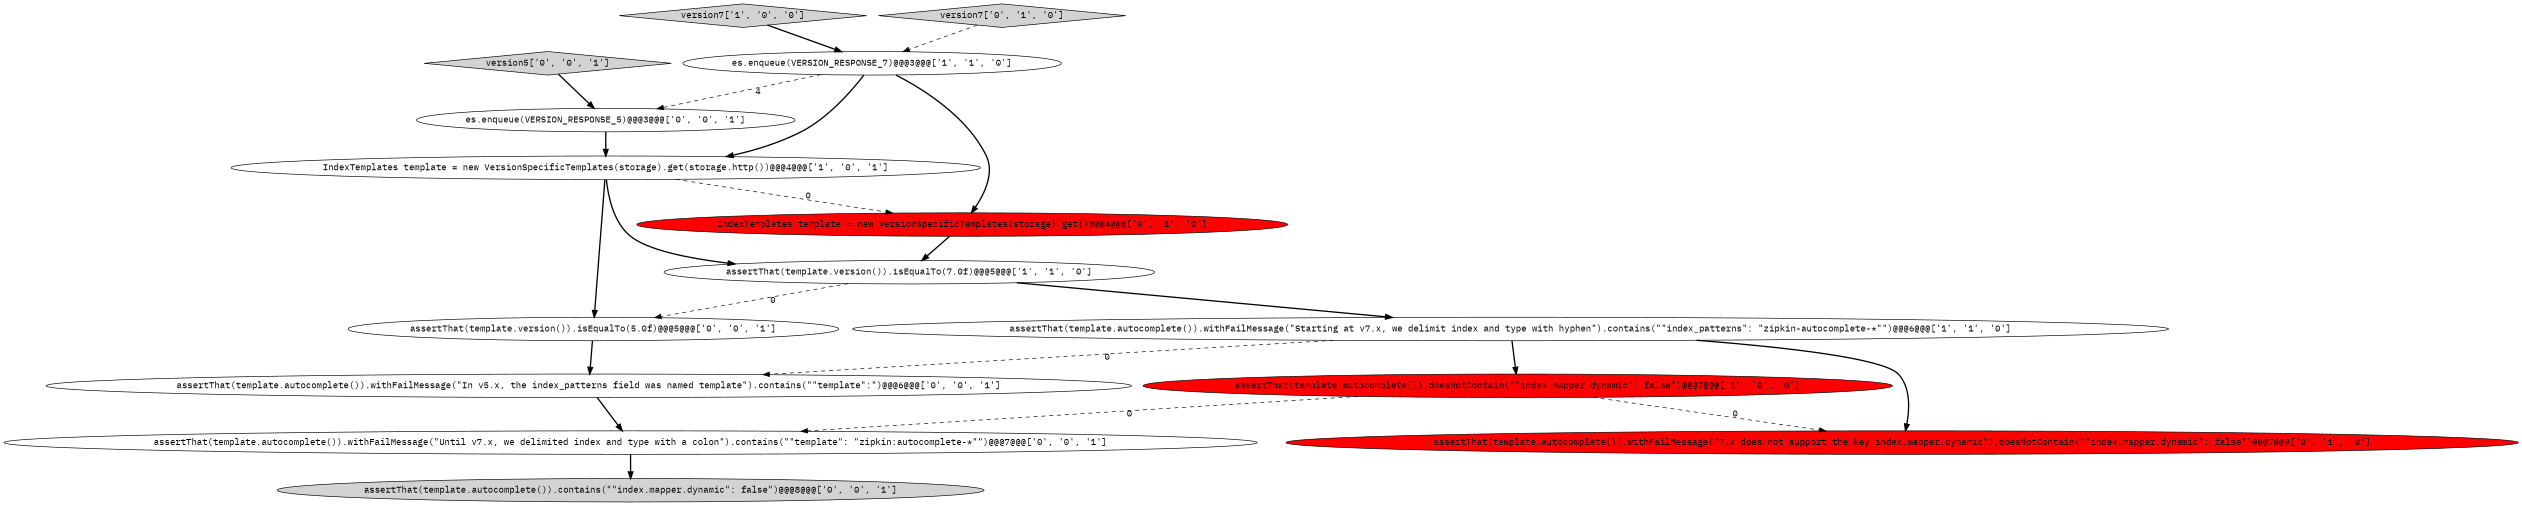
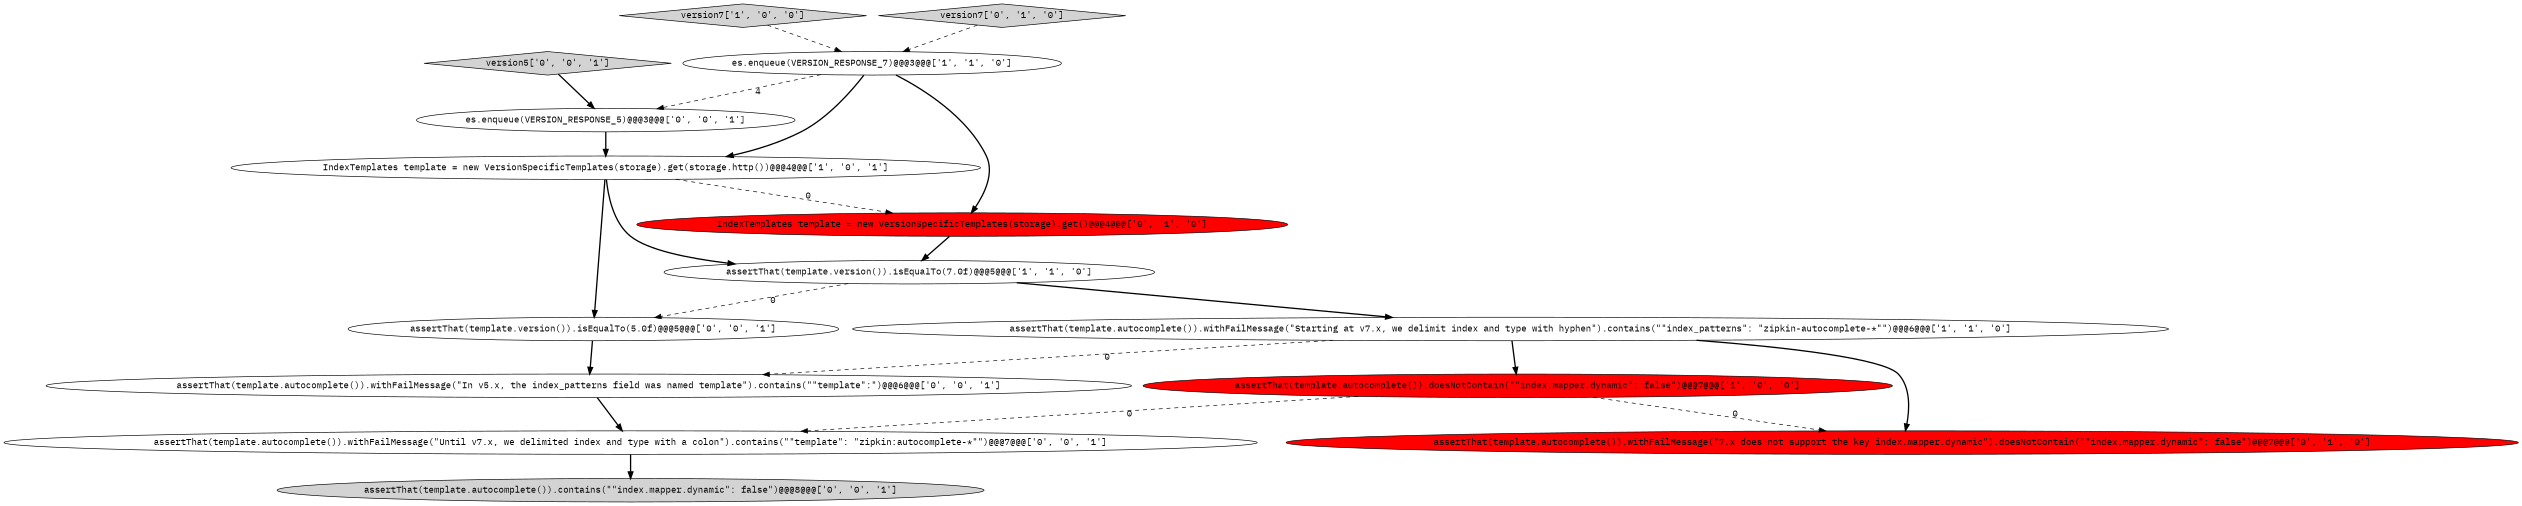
(801, 37) -> (801, 37)
